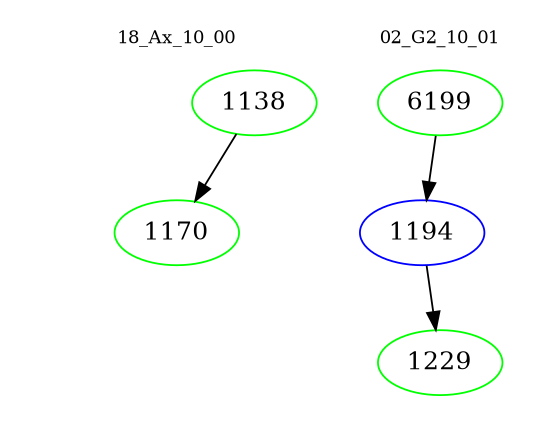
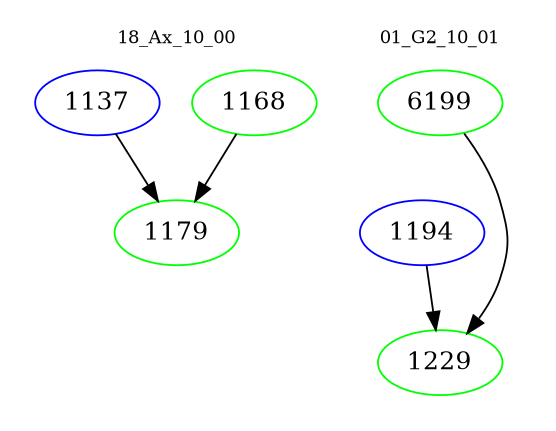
(440, 39) -> (440, 39)
none -> (97, 103)
(254, 103) -> (254, 103)
(432, 159) -> (506, 224)
(177, 233) -> (177, 233)
